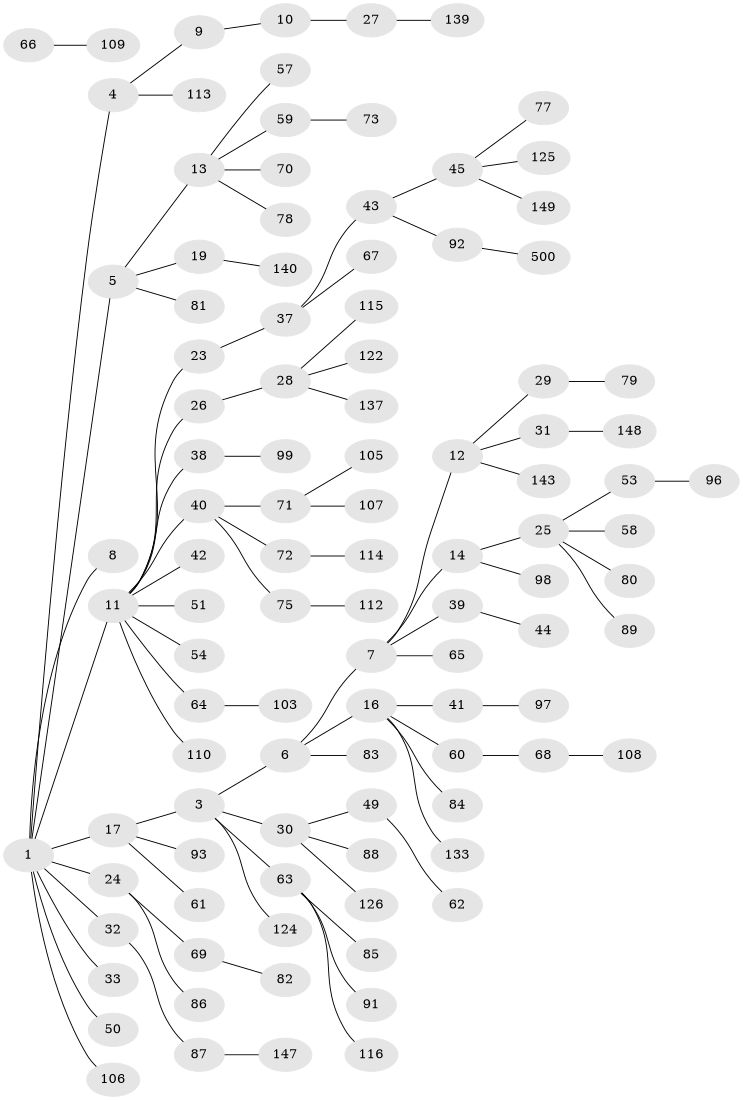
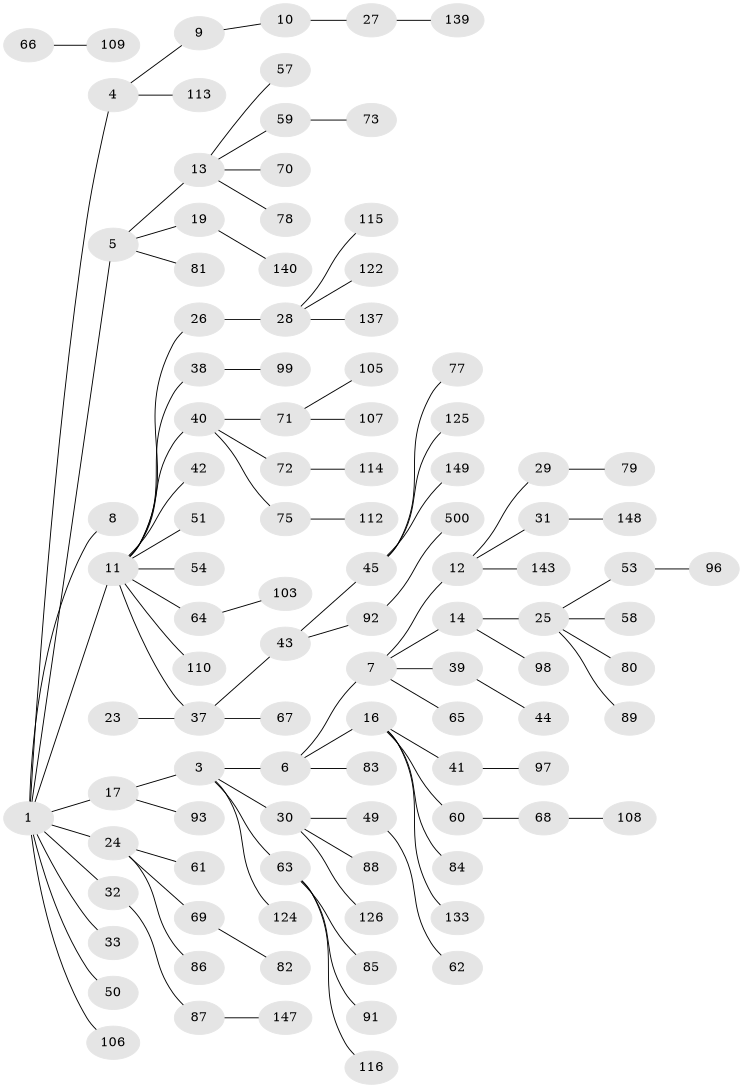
(155, 458) -> (146, 648)
(156, 868) -> (156, 856)
